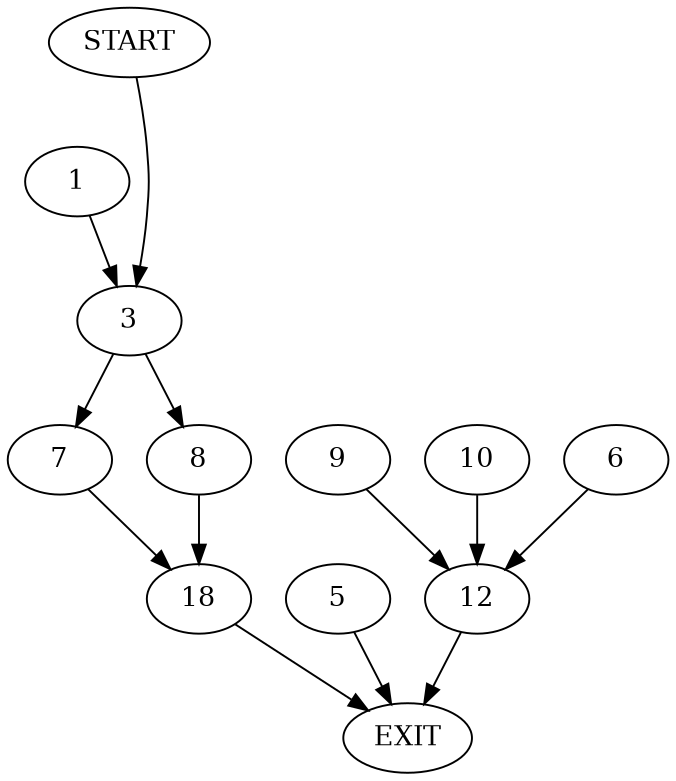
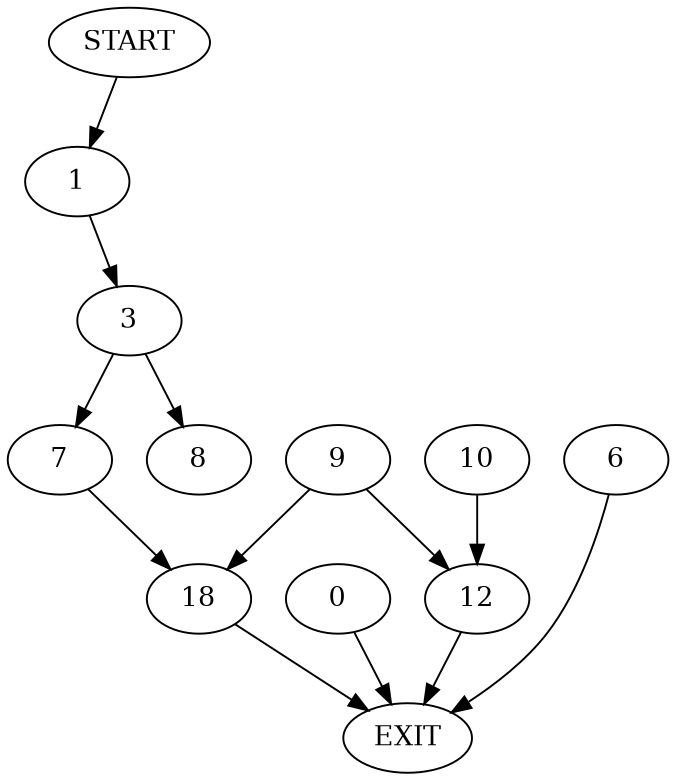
(149, 172) -> (107, 103)
(199, 520) -> (276, 522)
(554, 522) -> (561, 613)
(338, 599) -> (338, 599)
